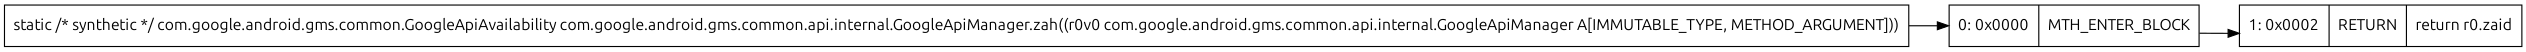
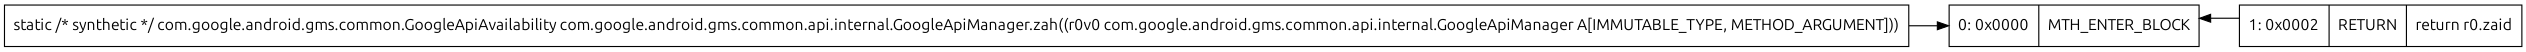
(2214, 33) -> (2225, 18)
